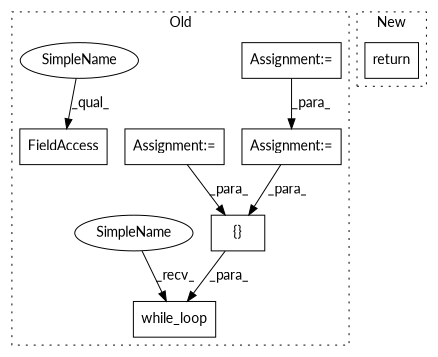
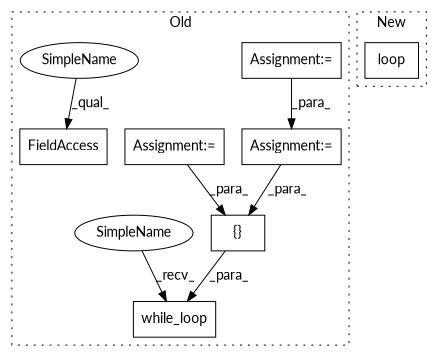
(392, 60) -> (392, 60)
